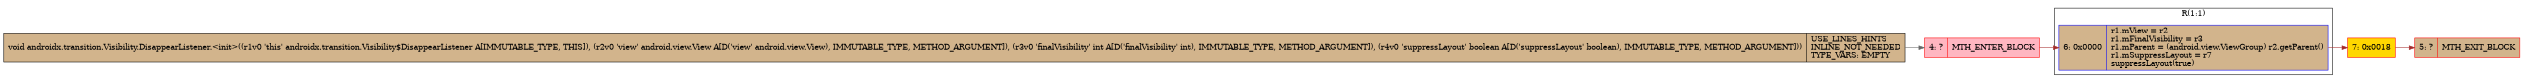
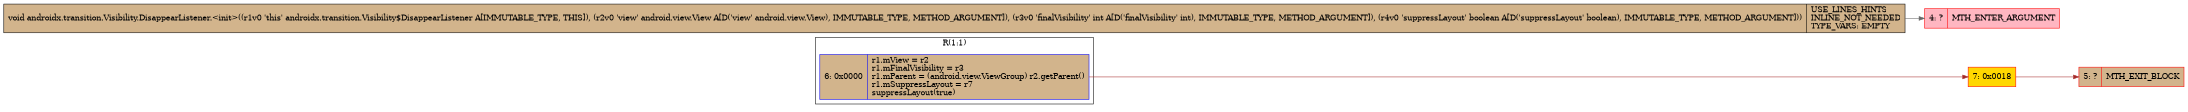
(1993, 47) -> (2003, 18)
(2046, 48) -> none
